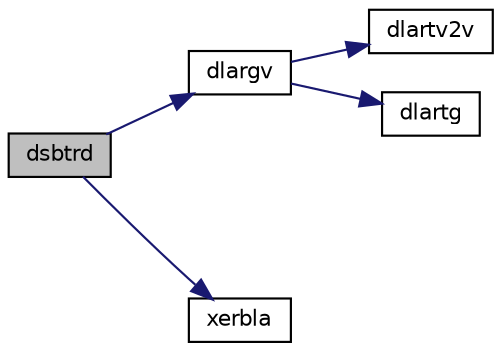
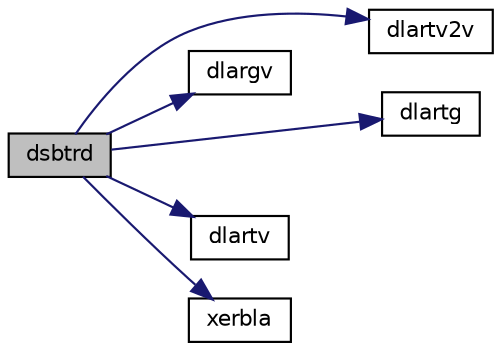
(319, 56) -> (191, 31)
(326, 91) -> (236, 136)
none -> (240, 238)
